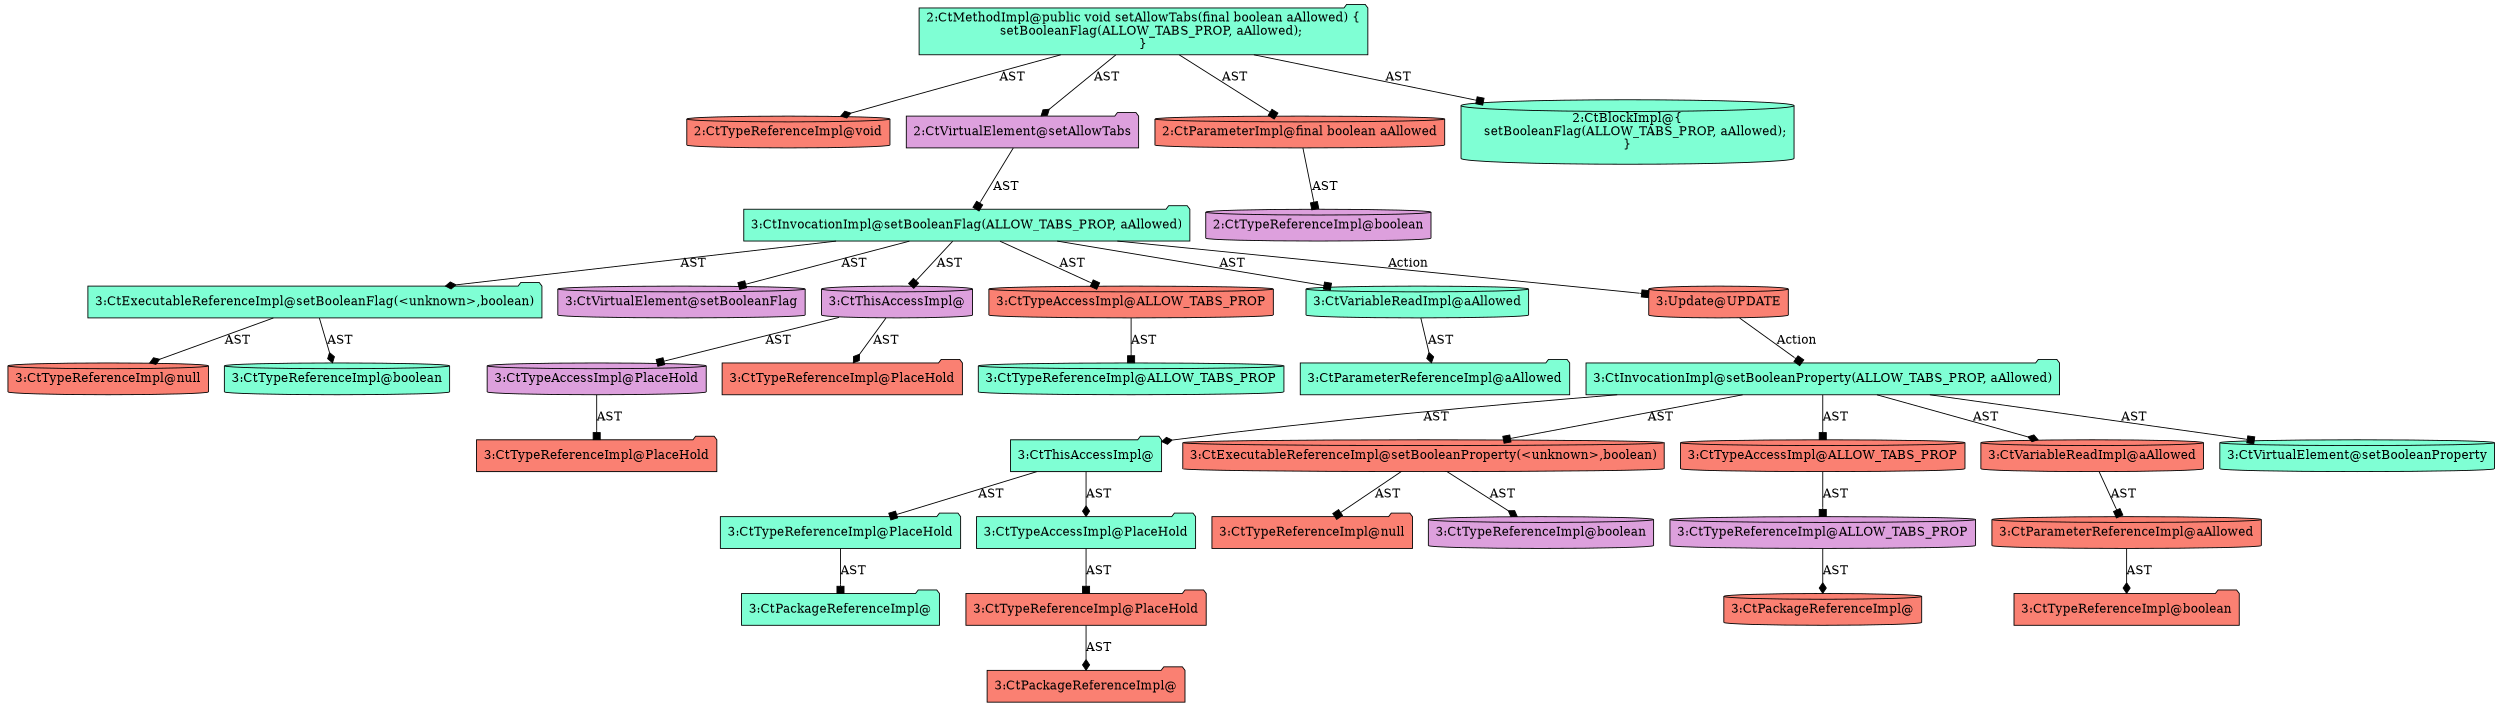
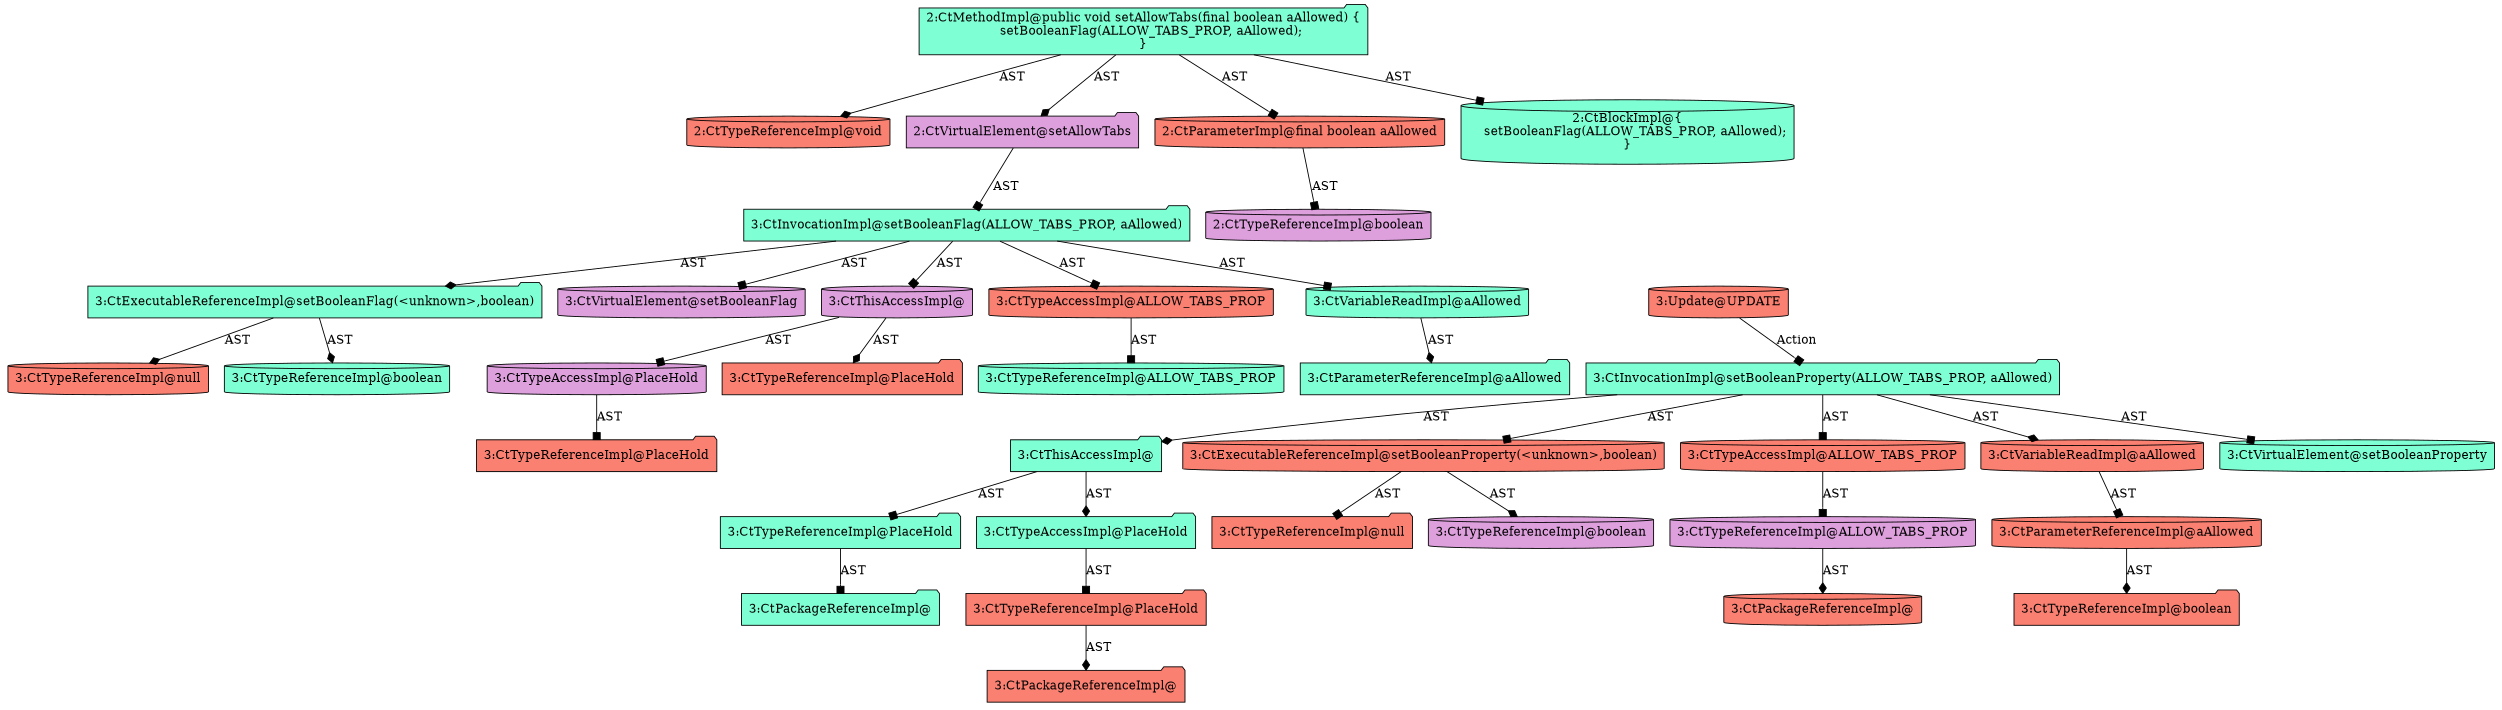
(1378, 267) -> none
